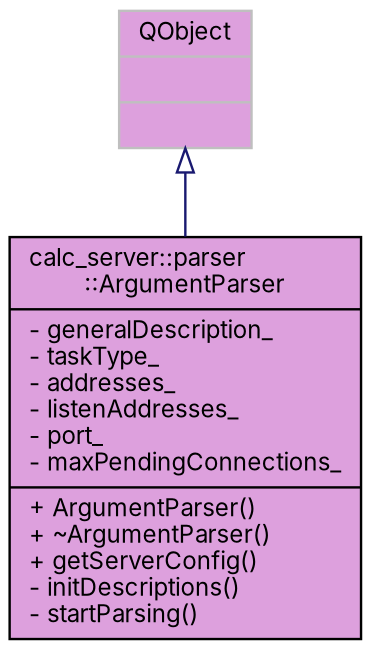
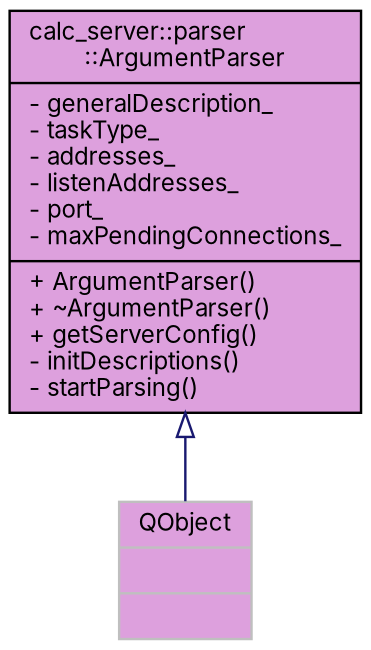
(185, 204) -> (185, 469)
